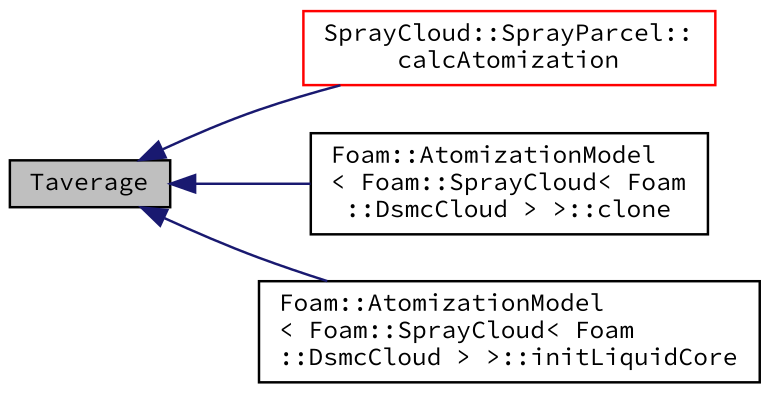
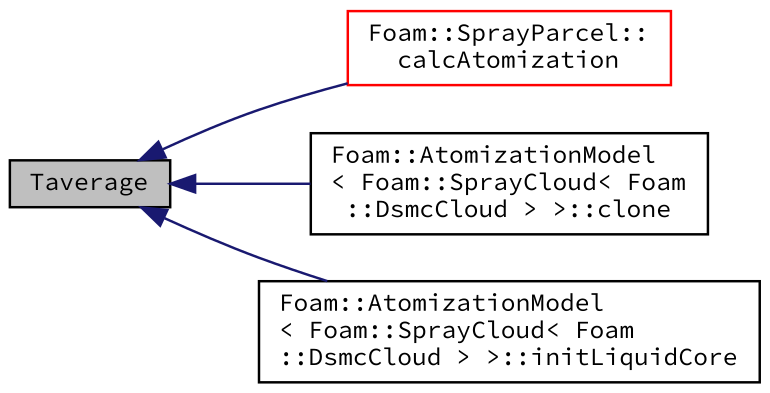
(509, 48) -> (509, 48)
